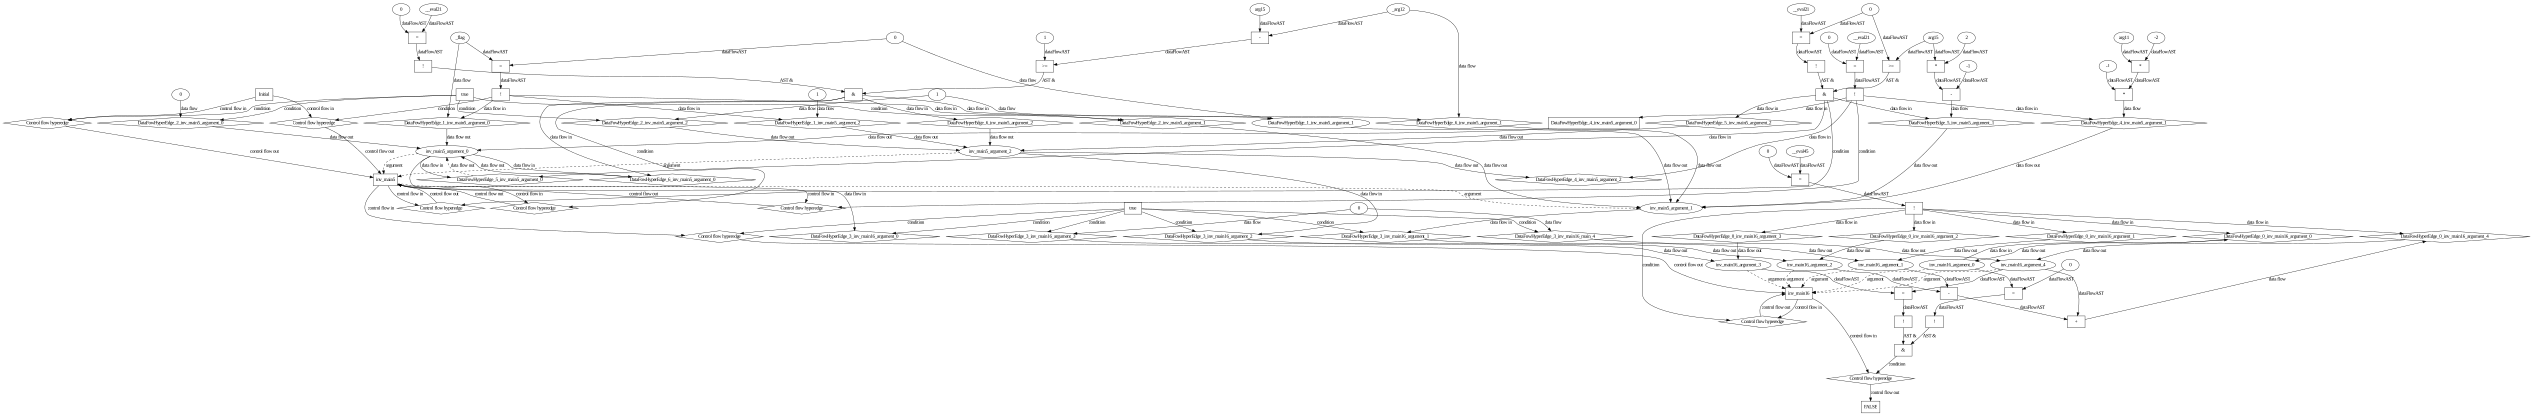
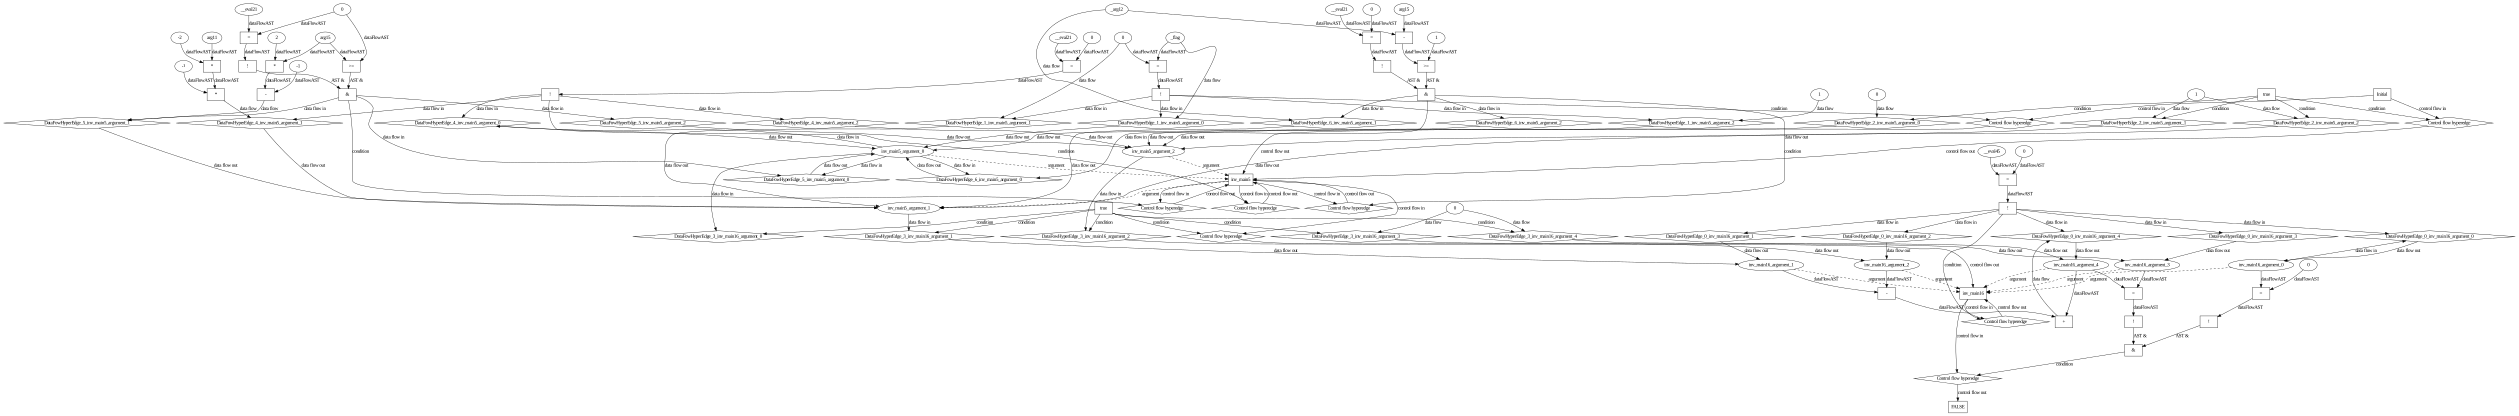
(1311, 123) -> (988, 123)
(1594, 123) -> (457, 123)
none -> (692, 130)
(1274, 156) -> (992, 130)
(462, 173) -> (839, 159)
(1555, 237) -> (1533, 237)
